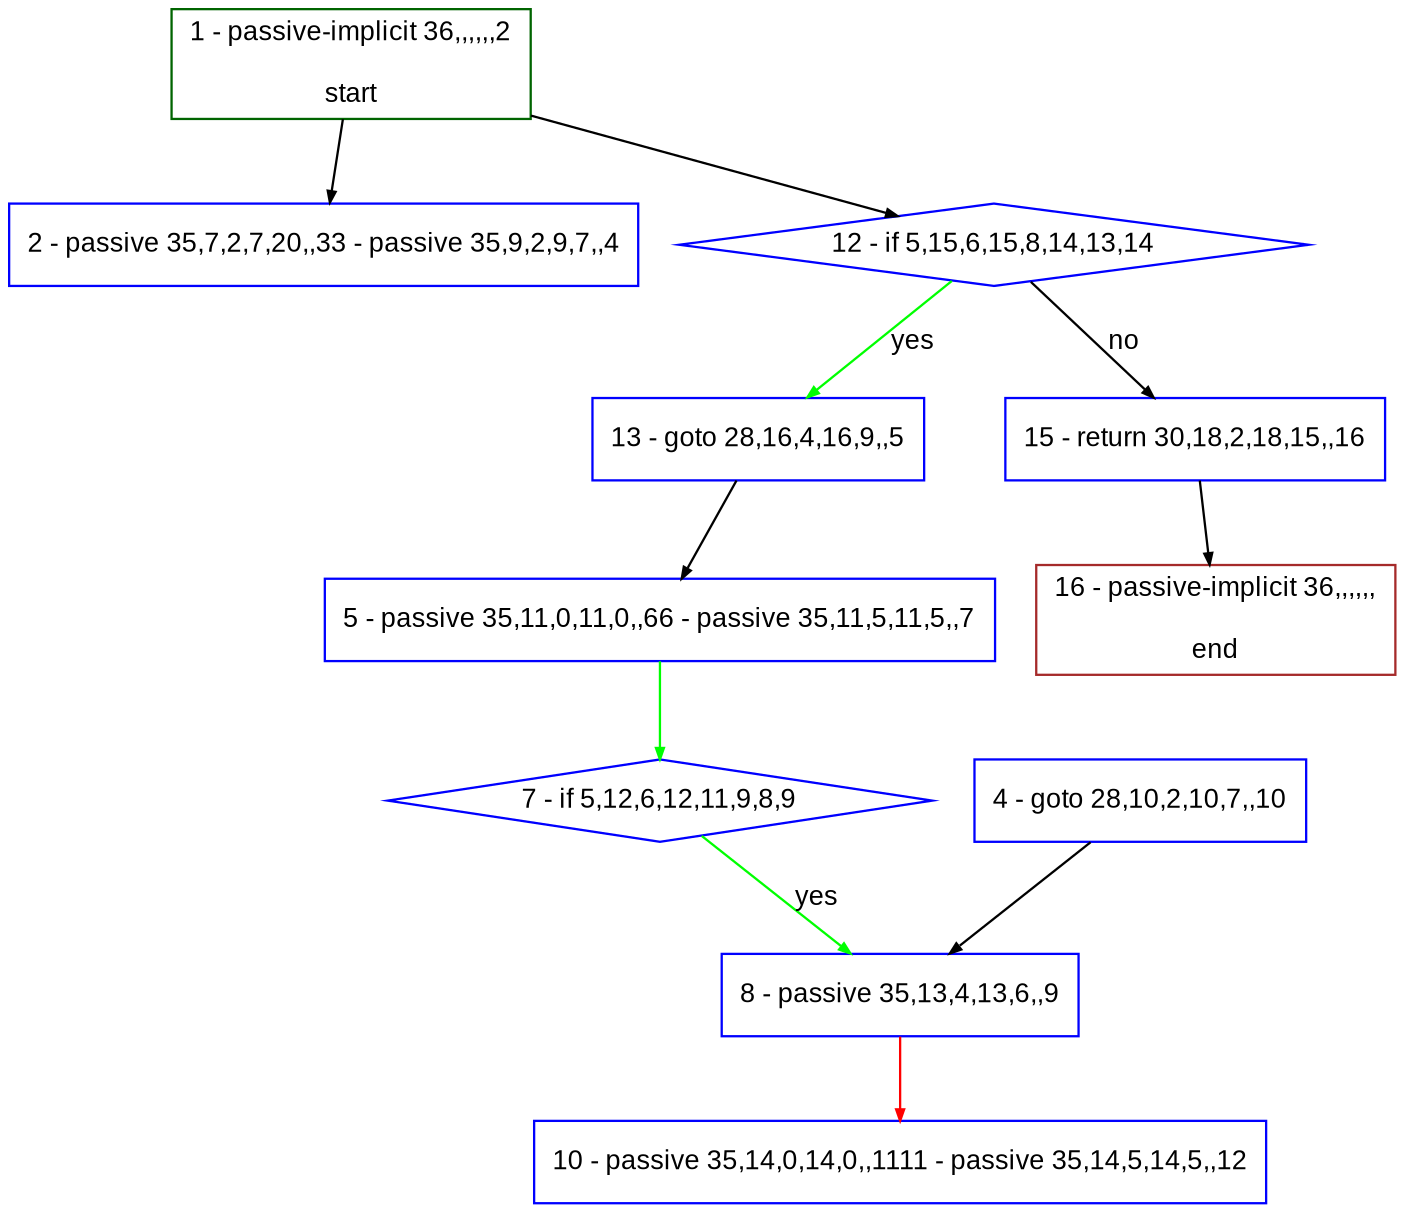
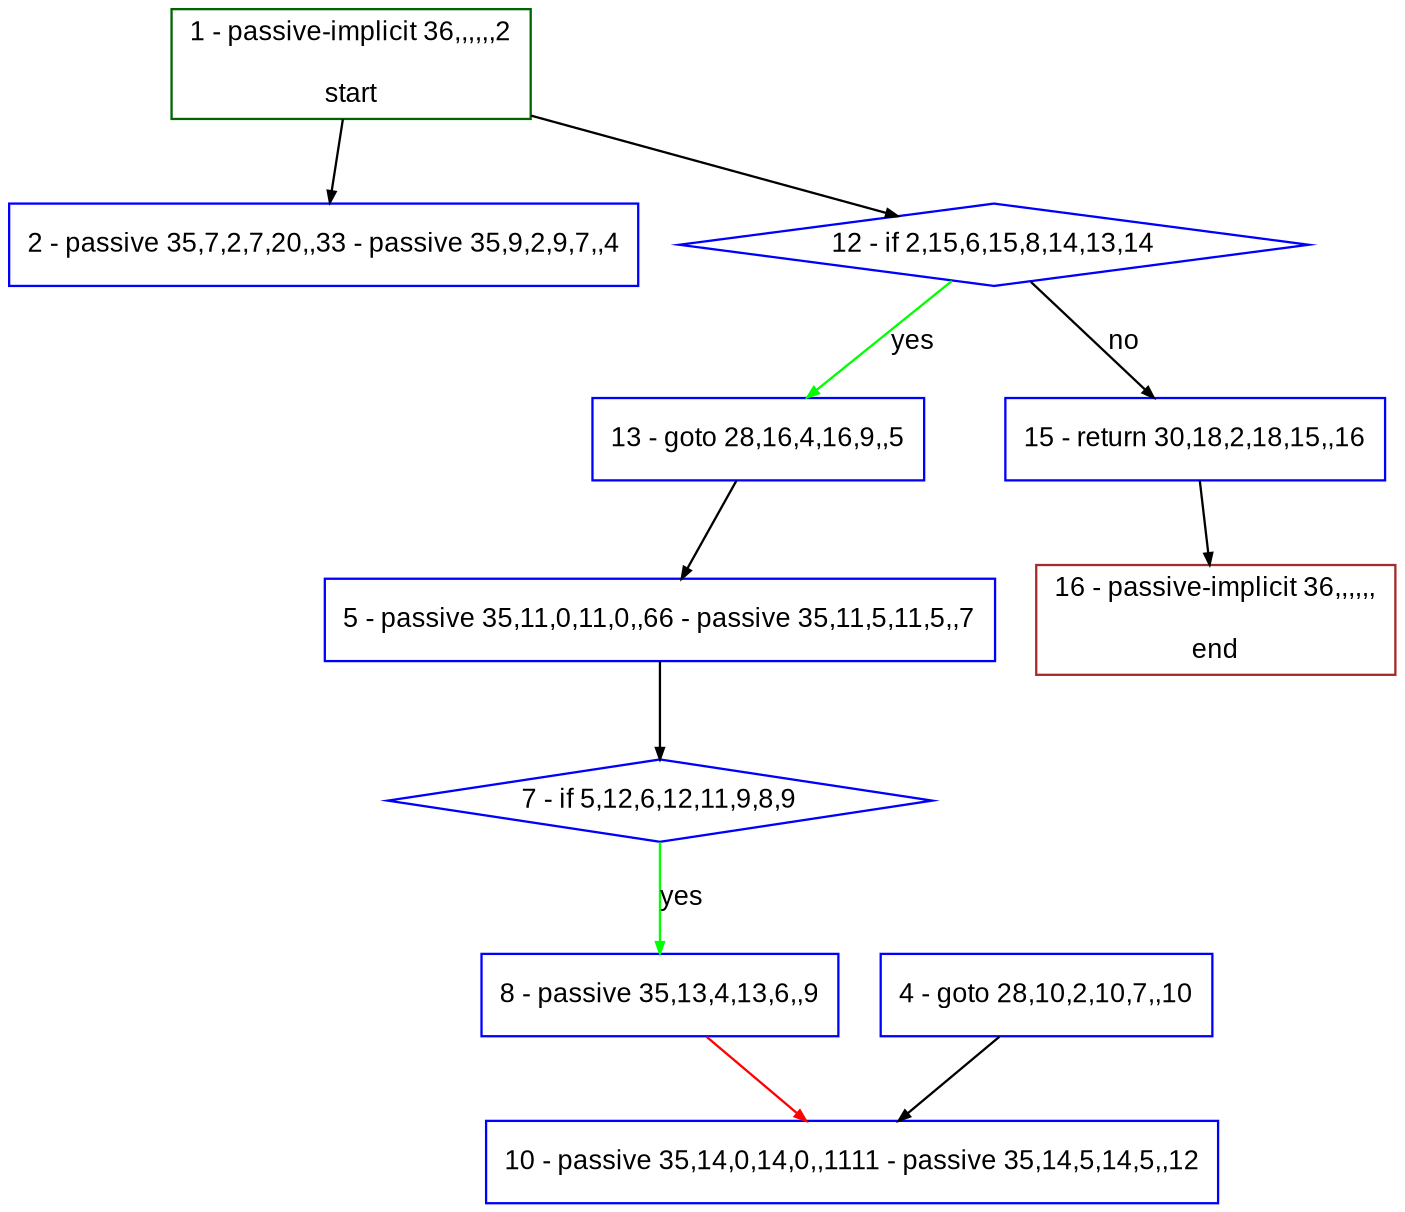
(994, 245) -> (994, 245)
(660, 704) -> (660, 704)
(1025, 894) -> (953, 1075)
